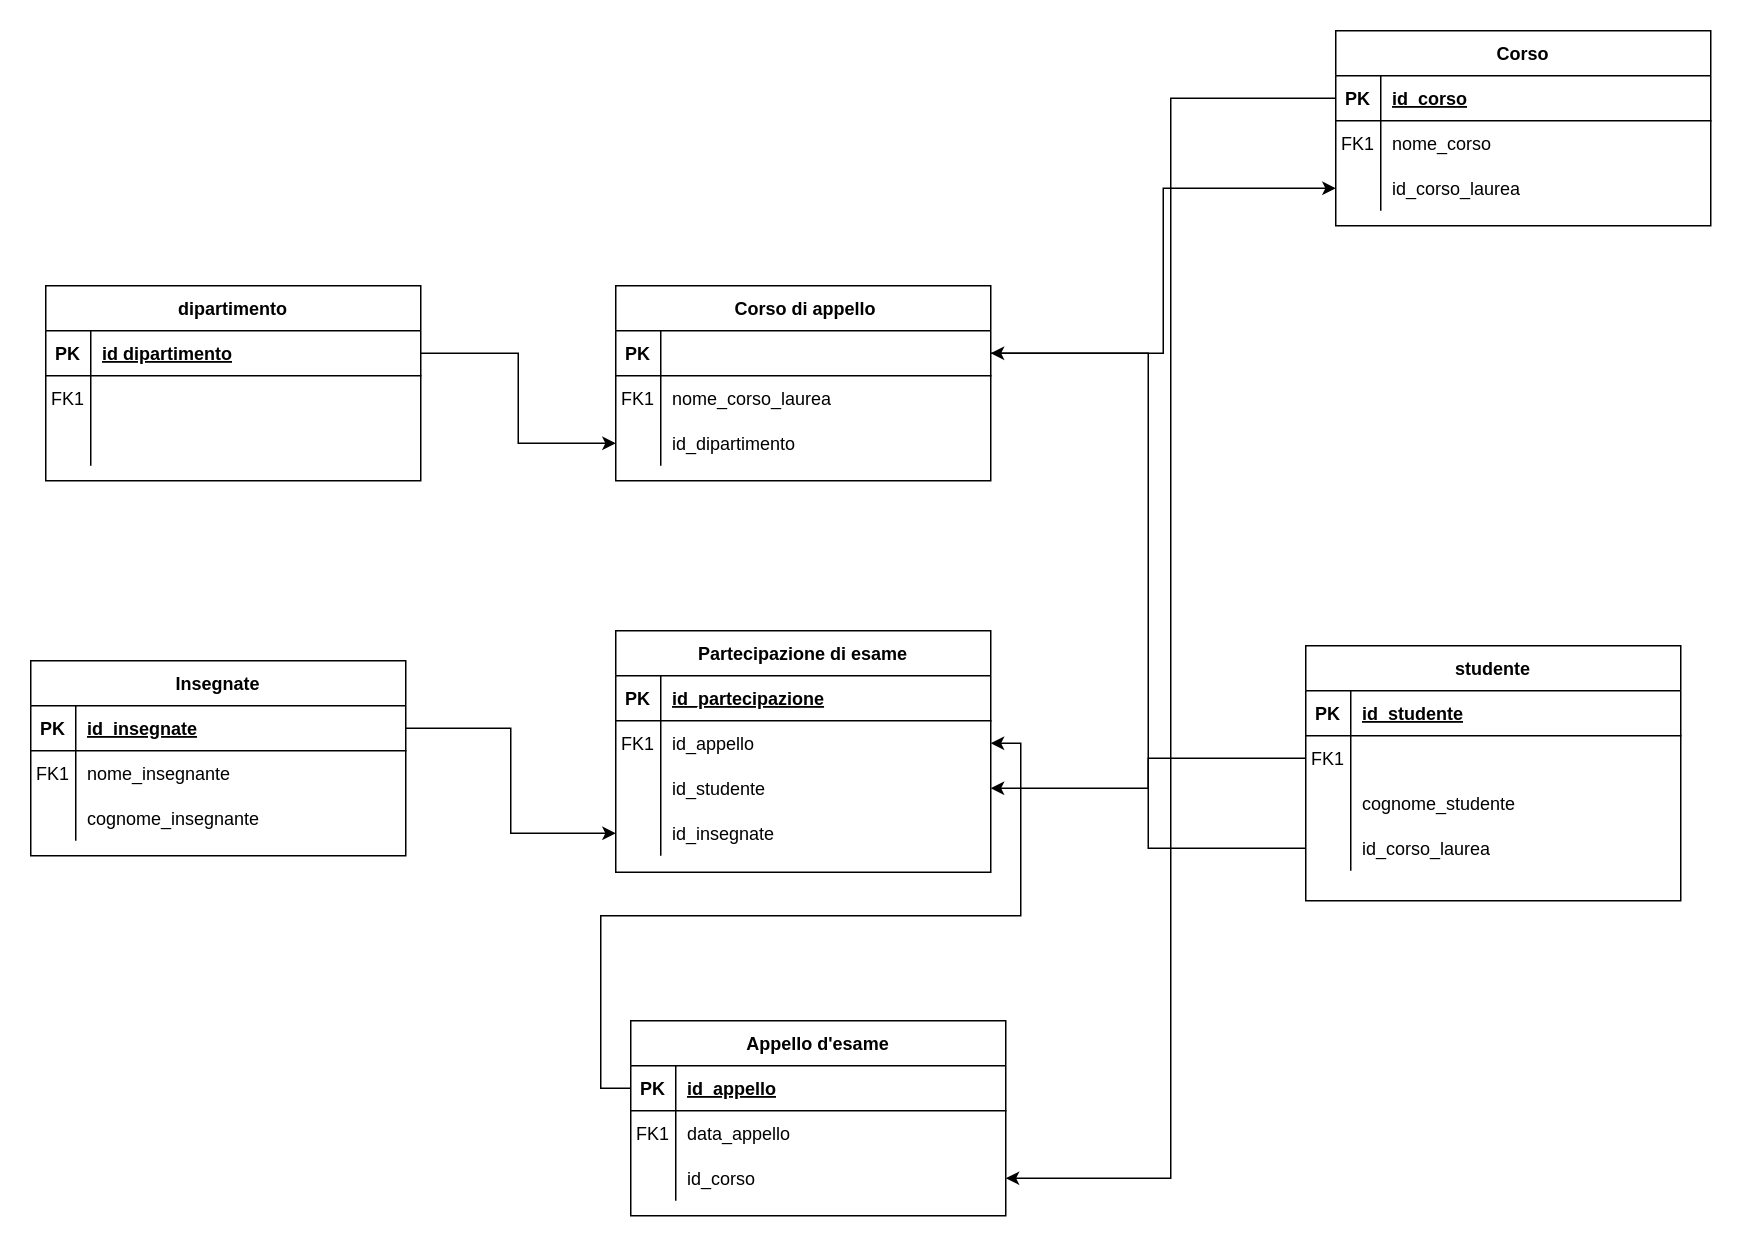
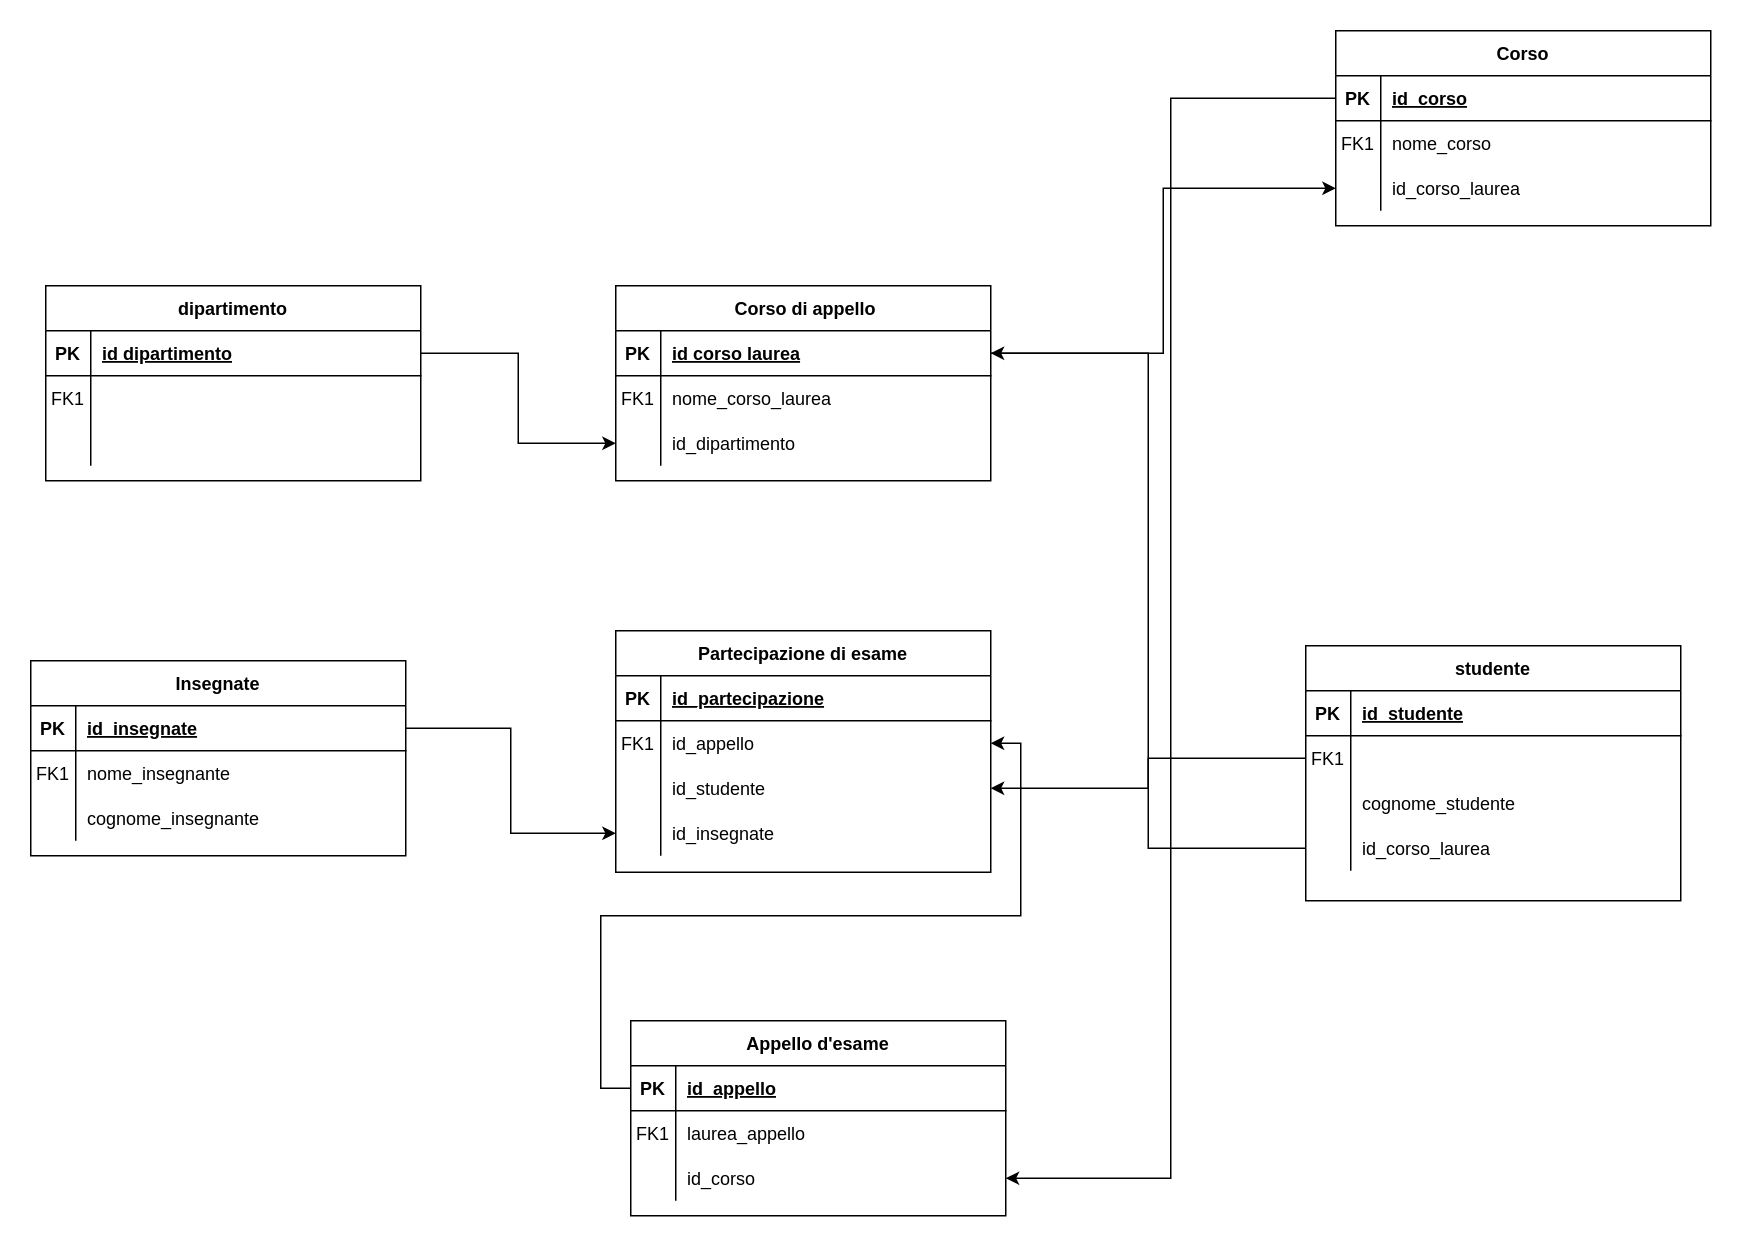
none -> (826, 353)
(743, 1134) -> (751, 1134)
